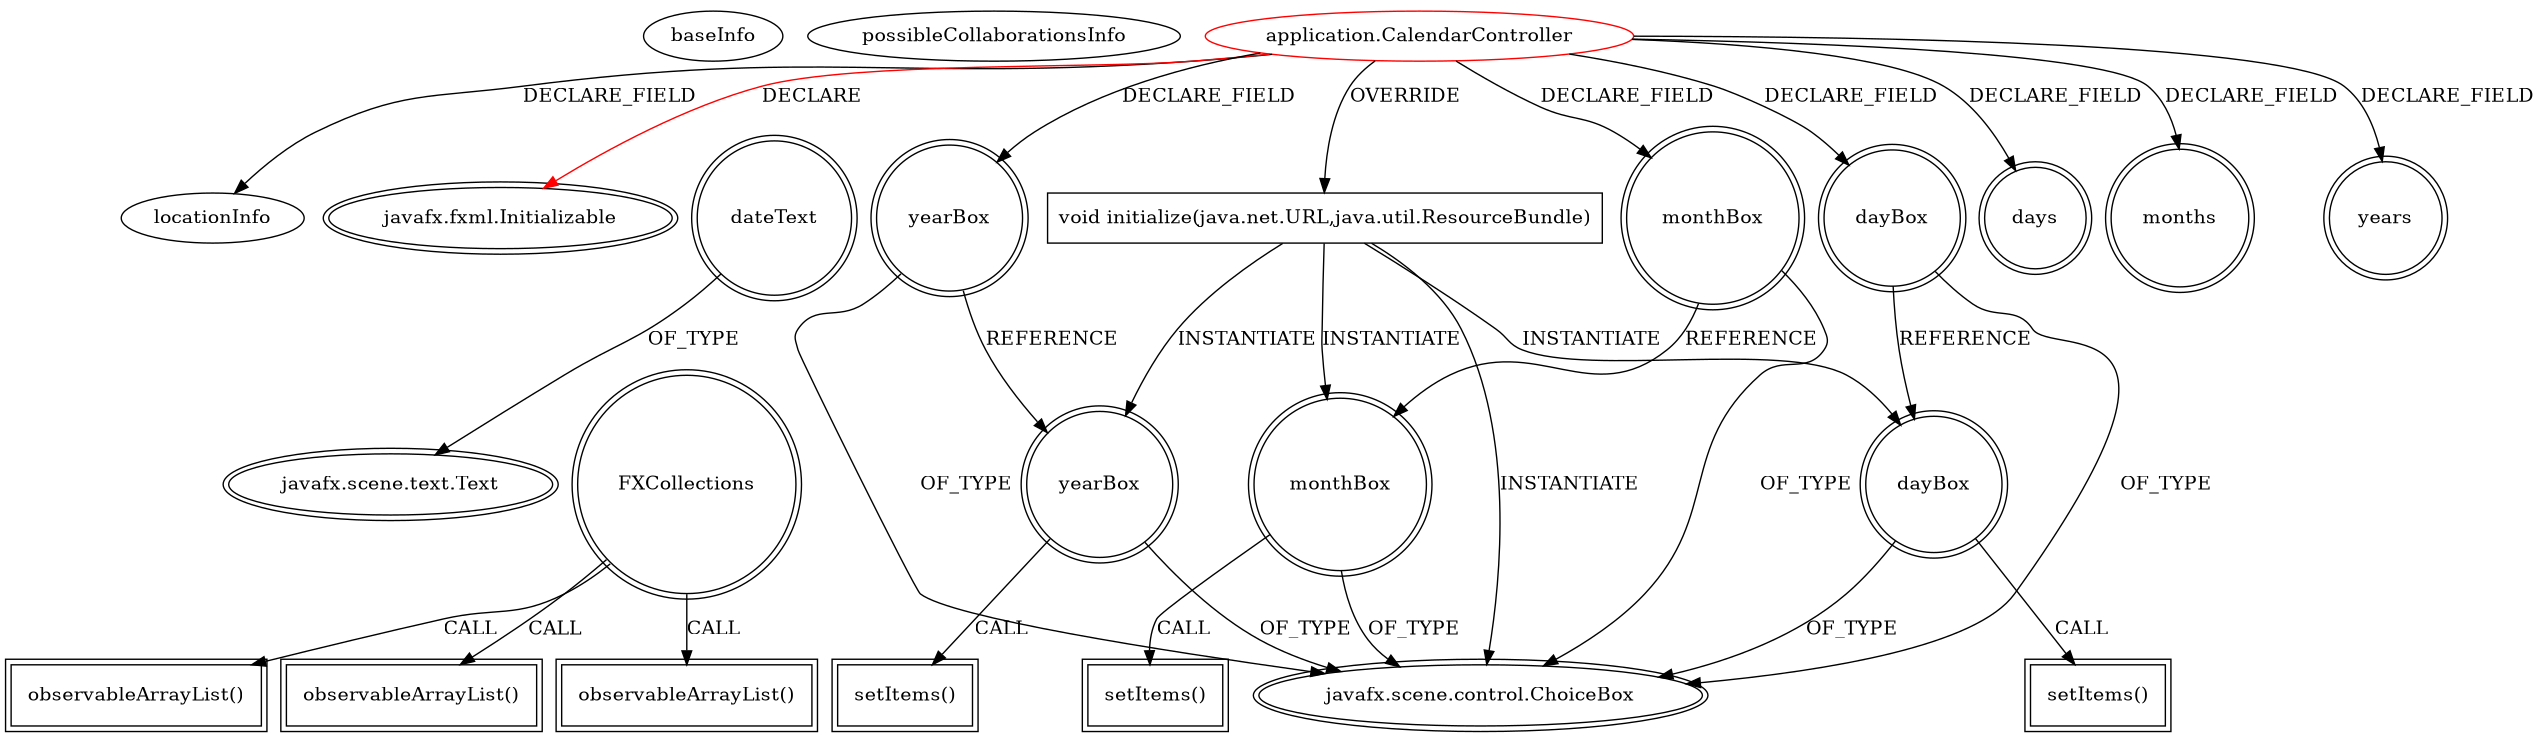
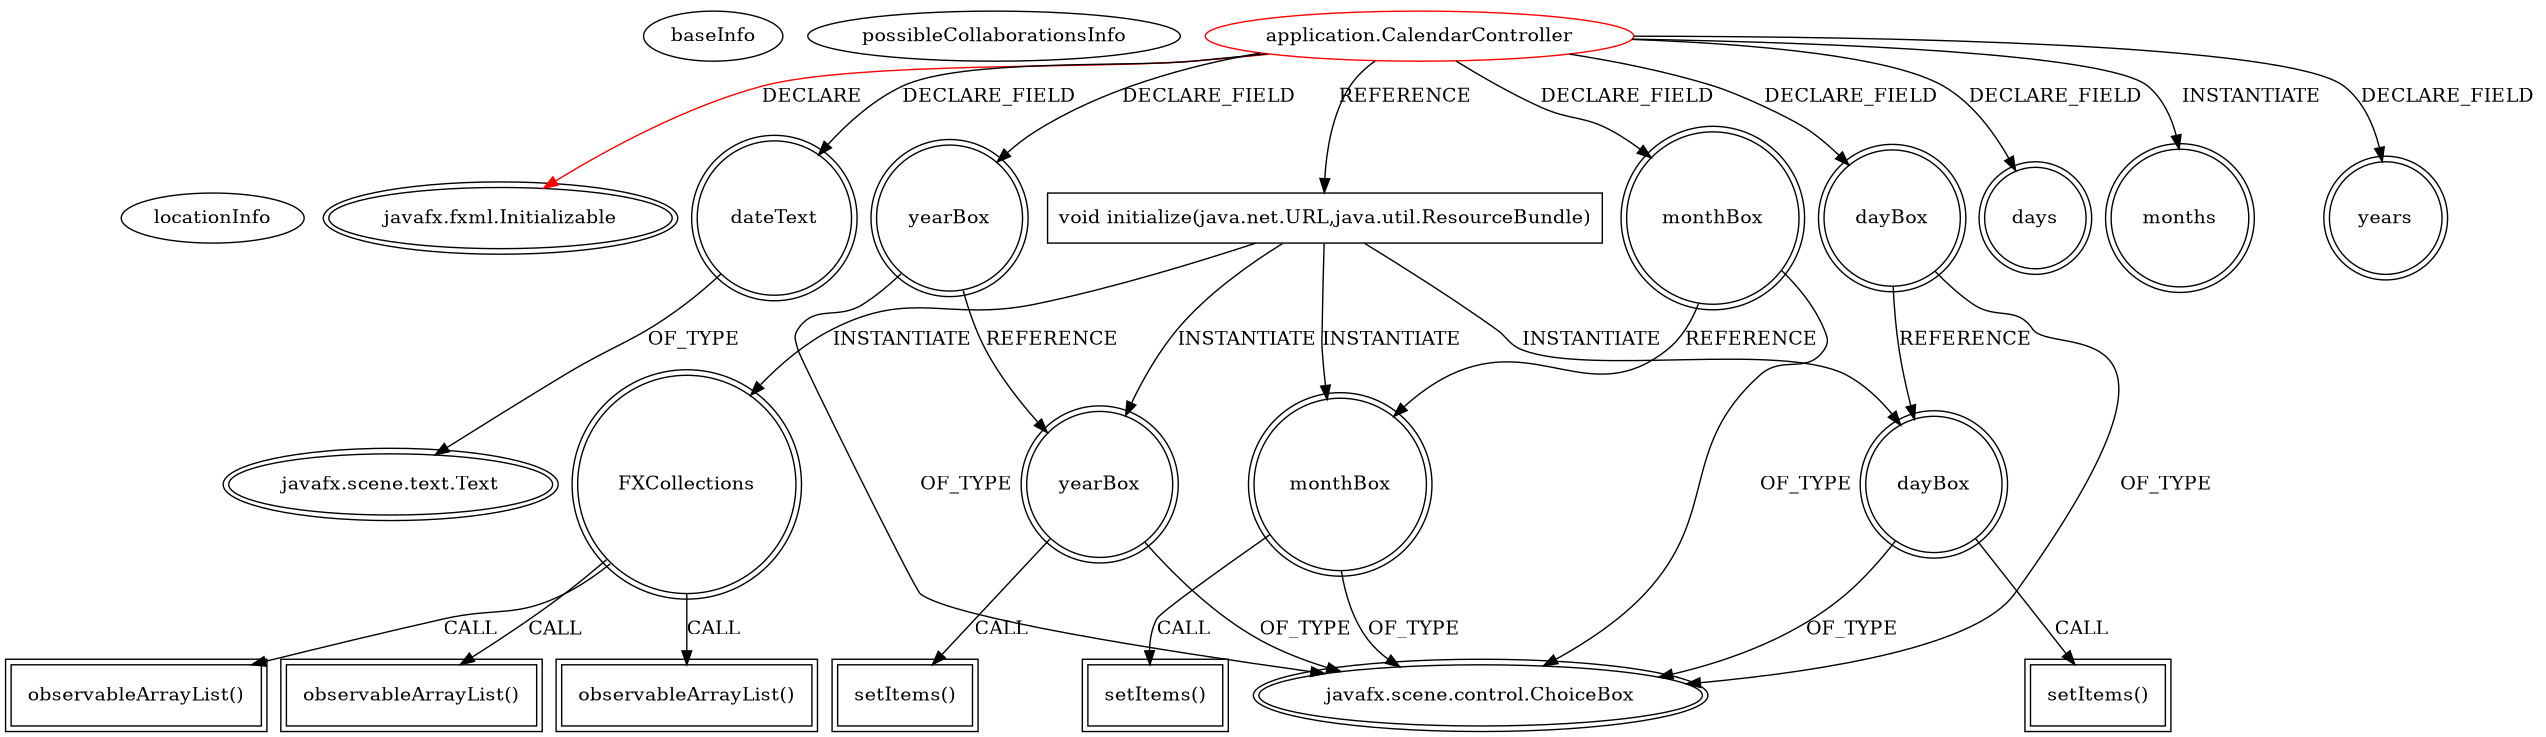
(747, 68) -> (922, 80)
(1406, 97) -> (1406, 97)
(2252, 97) -> (2252, 97)
(1492, 425) -> (1001, 309)
